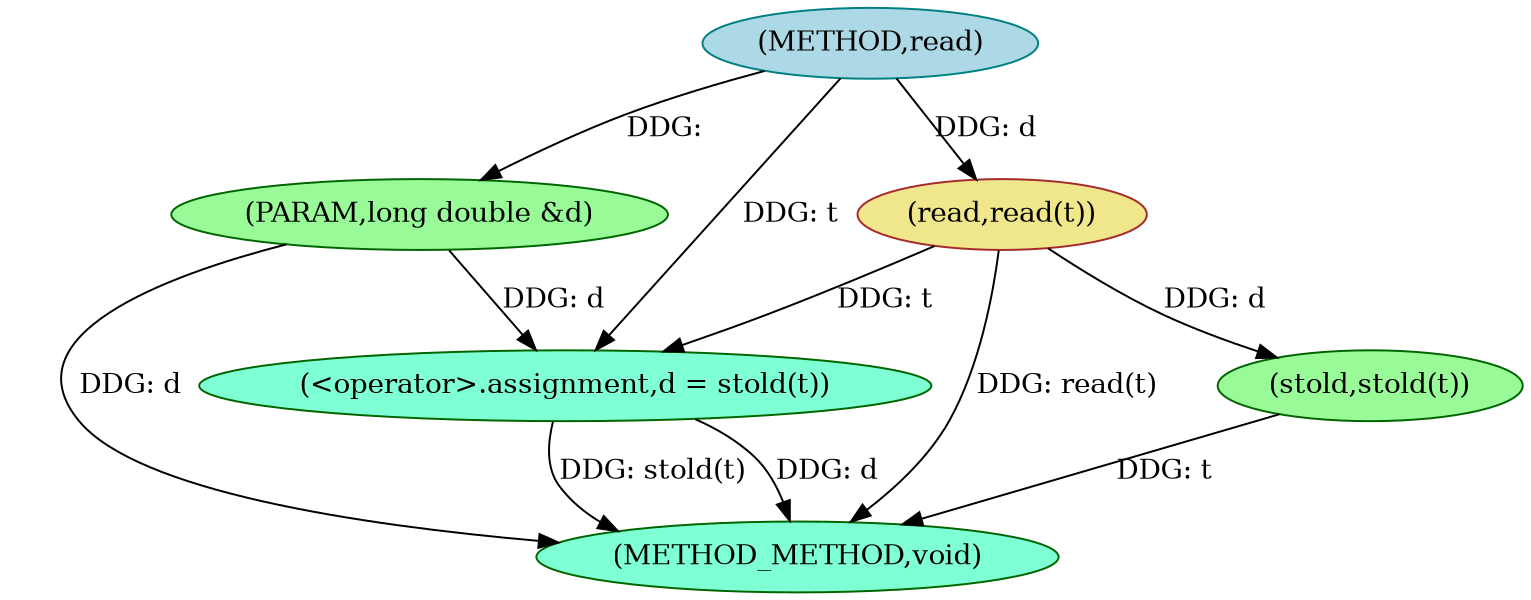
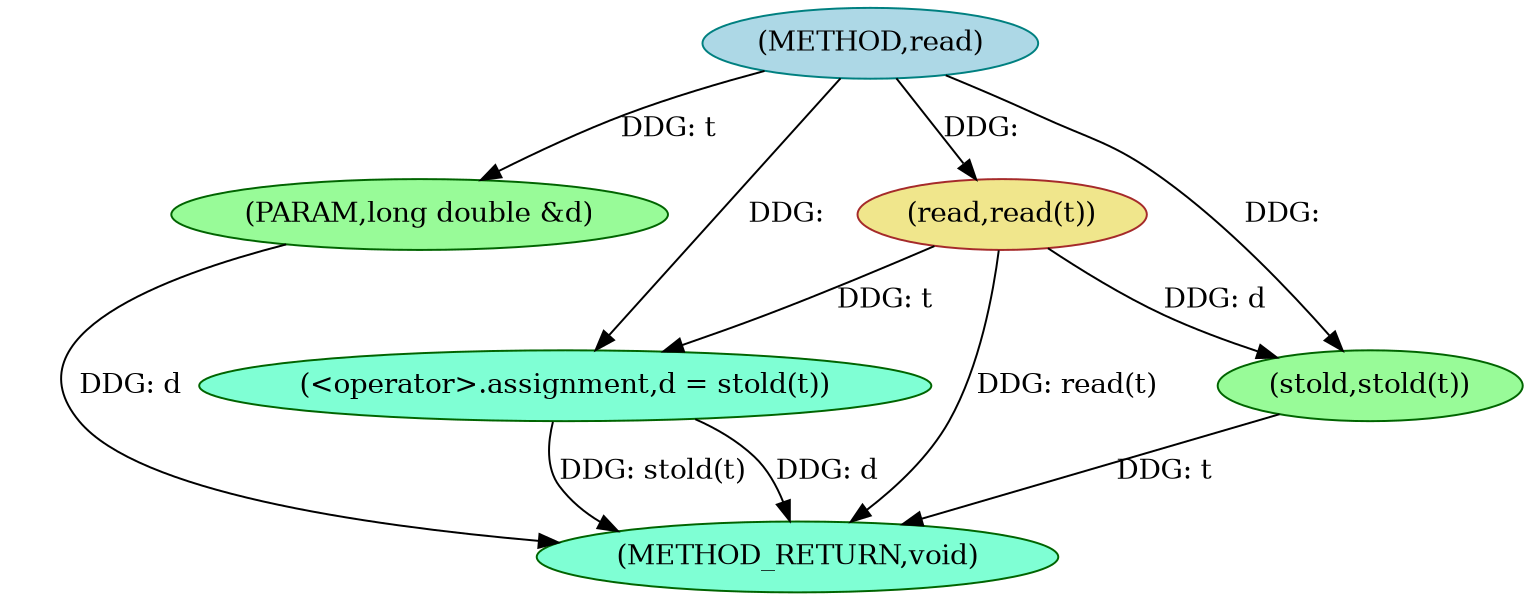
(669, 129) -> (669, 129)
(985, 129) -> (985, 129)
none -> (1158, 175)
(791, 215) -> (791, 215)
(486, 293) -> none
(797, 557) -> (797, 557)
